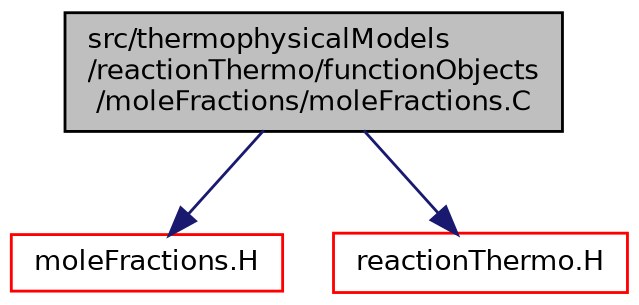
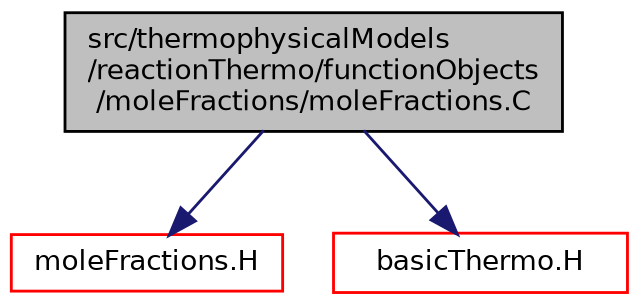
(480, 263) -> (480, 263)
